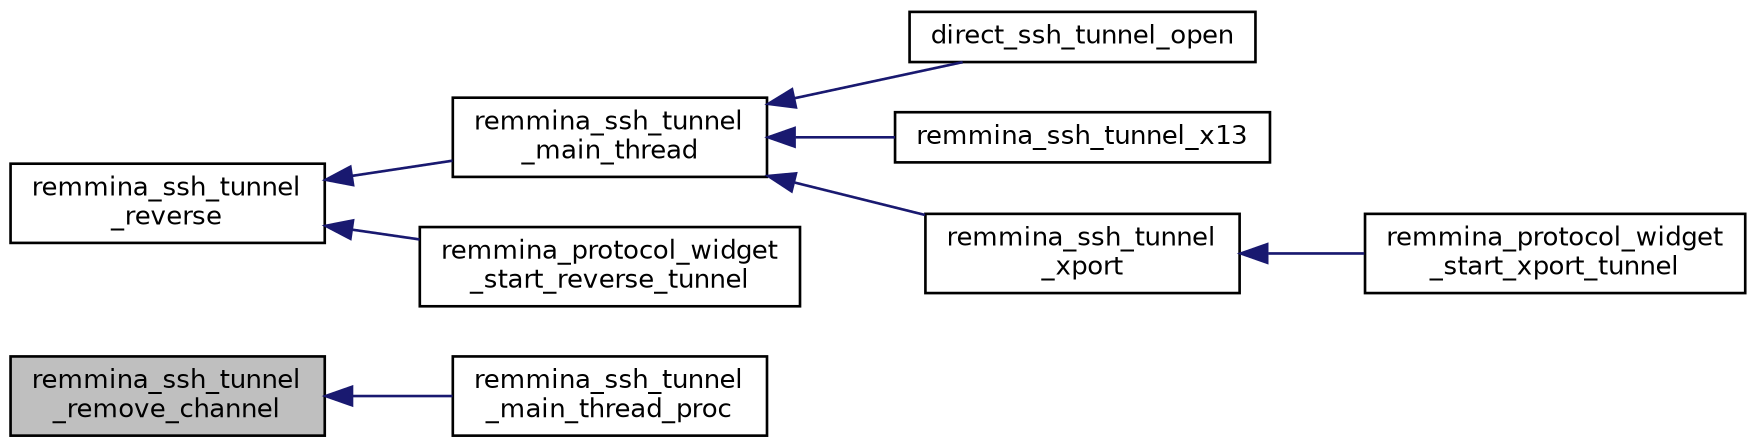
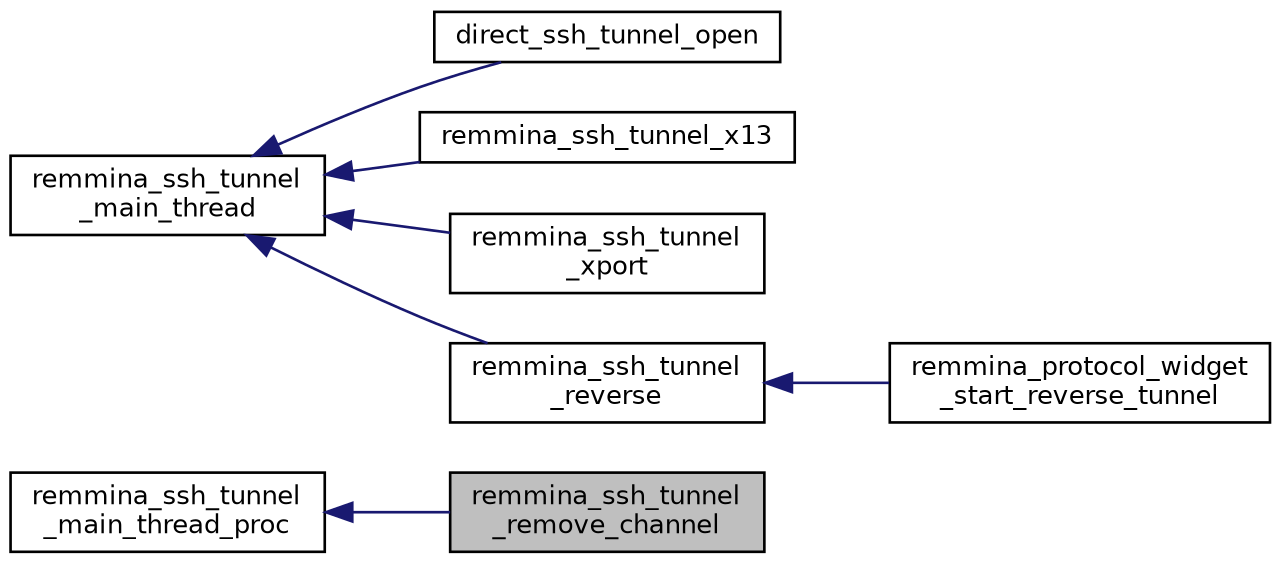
(402, 168) -> (378, 298)
(1555, 253) -> none
(402, 396) -> (401, 512)
